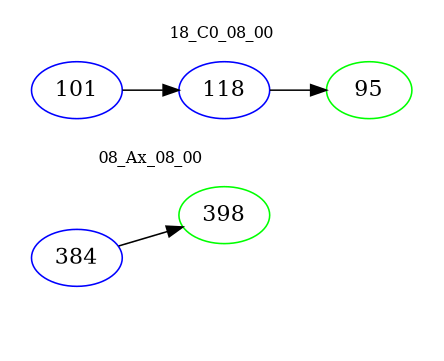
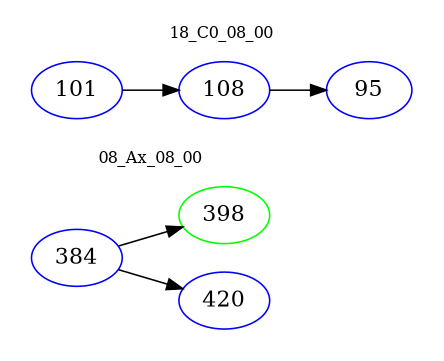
(224, 90) -> (224, 90)
(369, 90) -> (369, 90)
none -> (224, 301)
